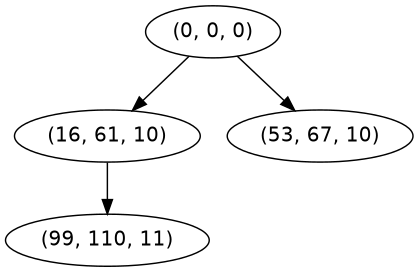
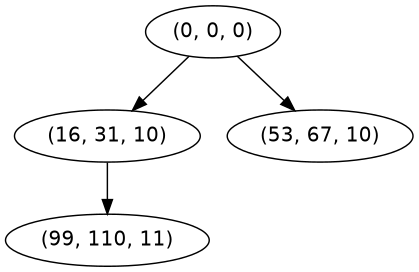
(107, 136) -> (107, 136)
